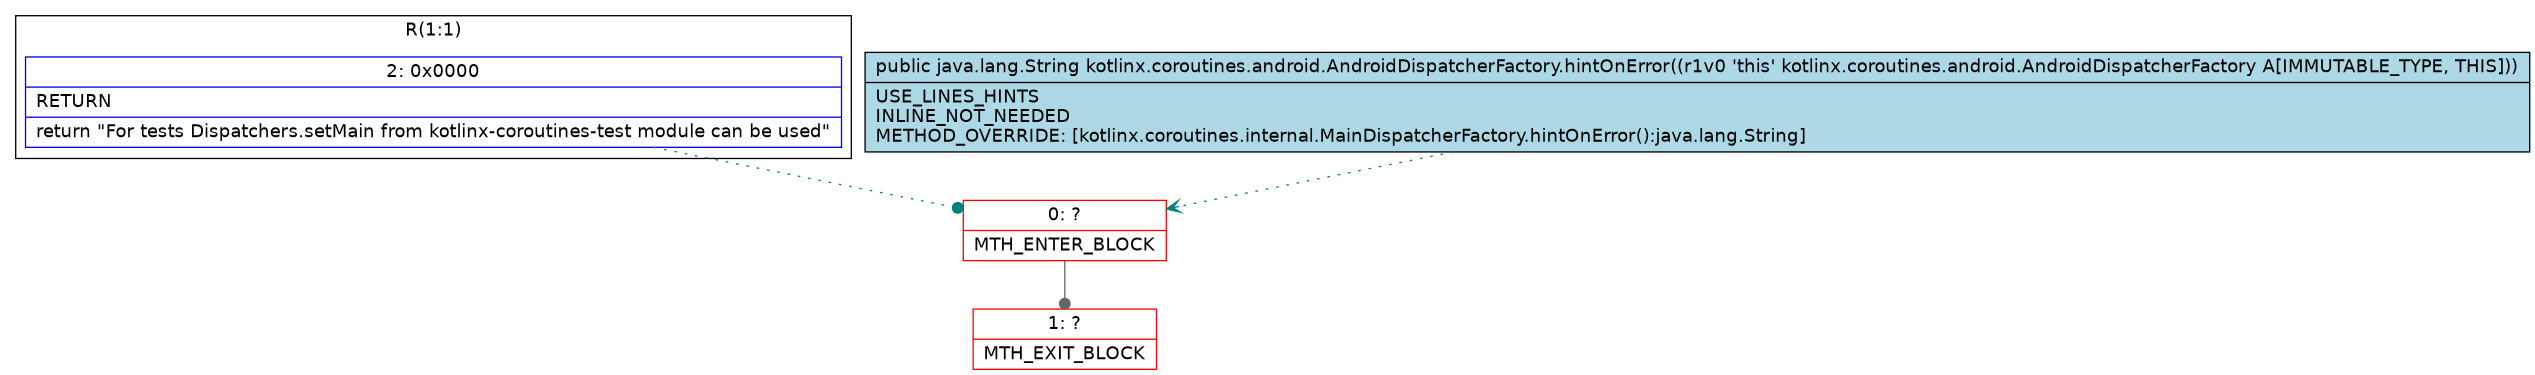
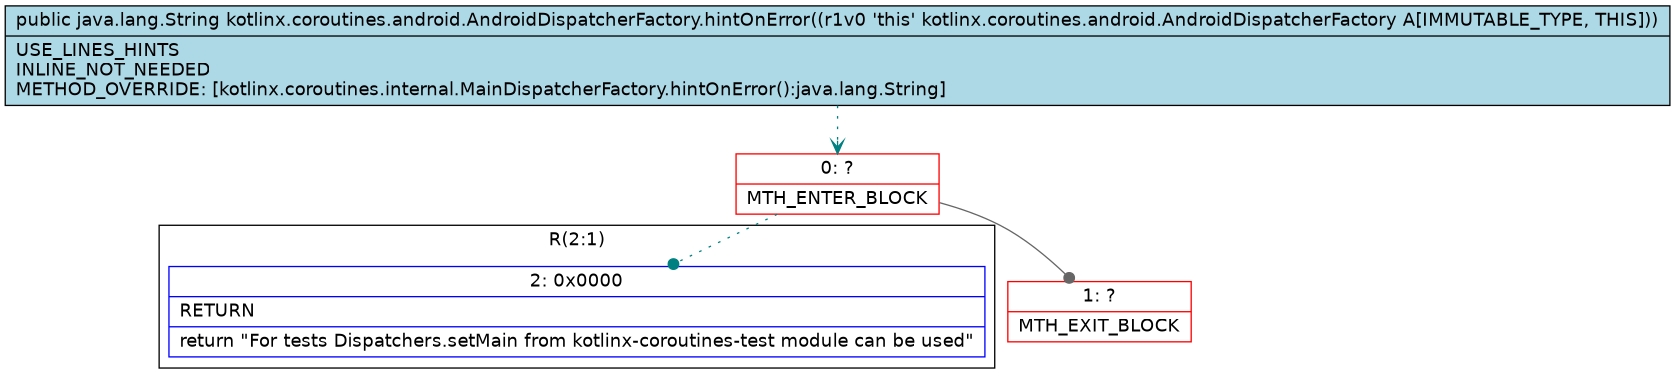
(434, 31) -> (577, 240)
(803, 177) -> (728, 238)
